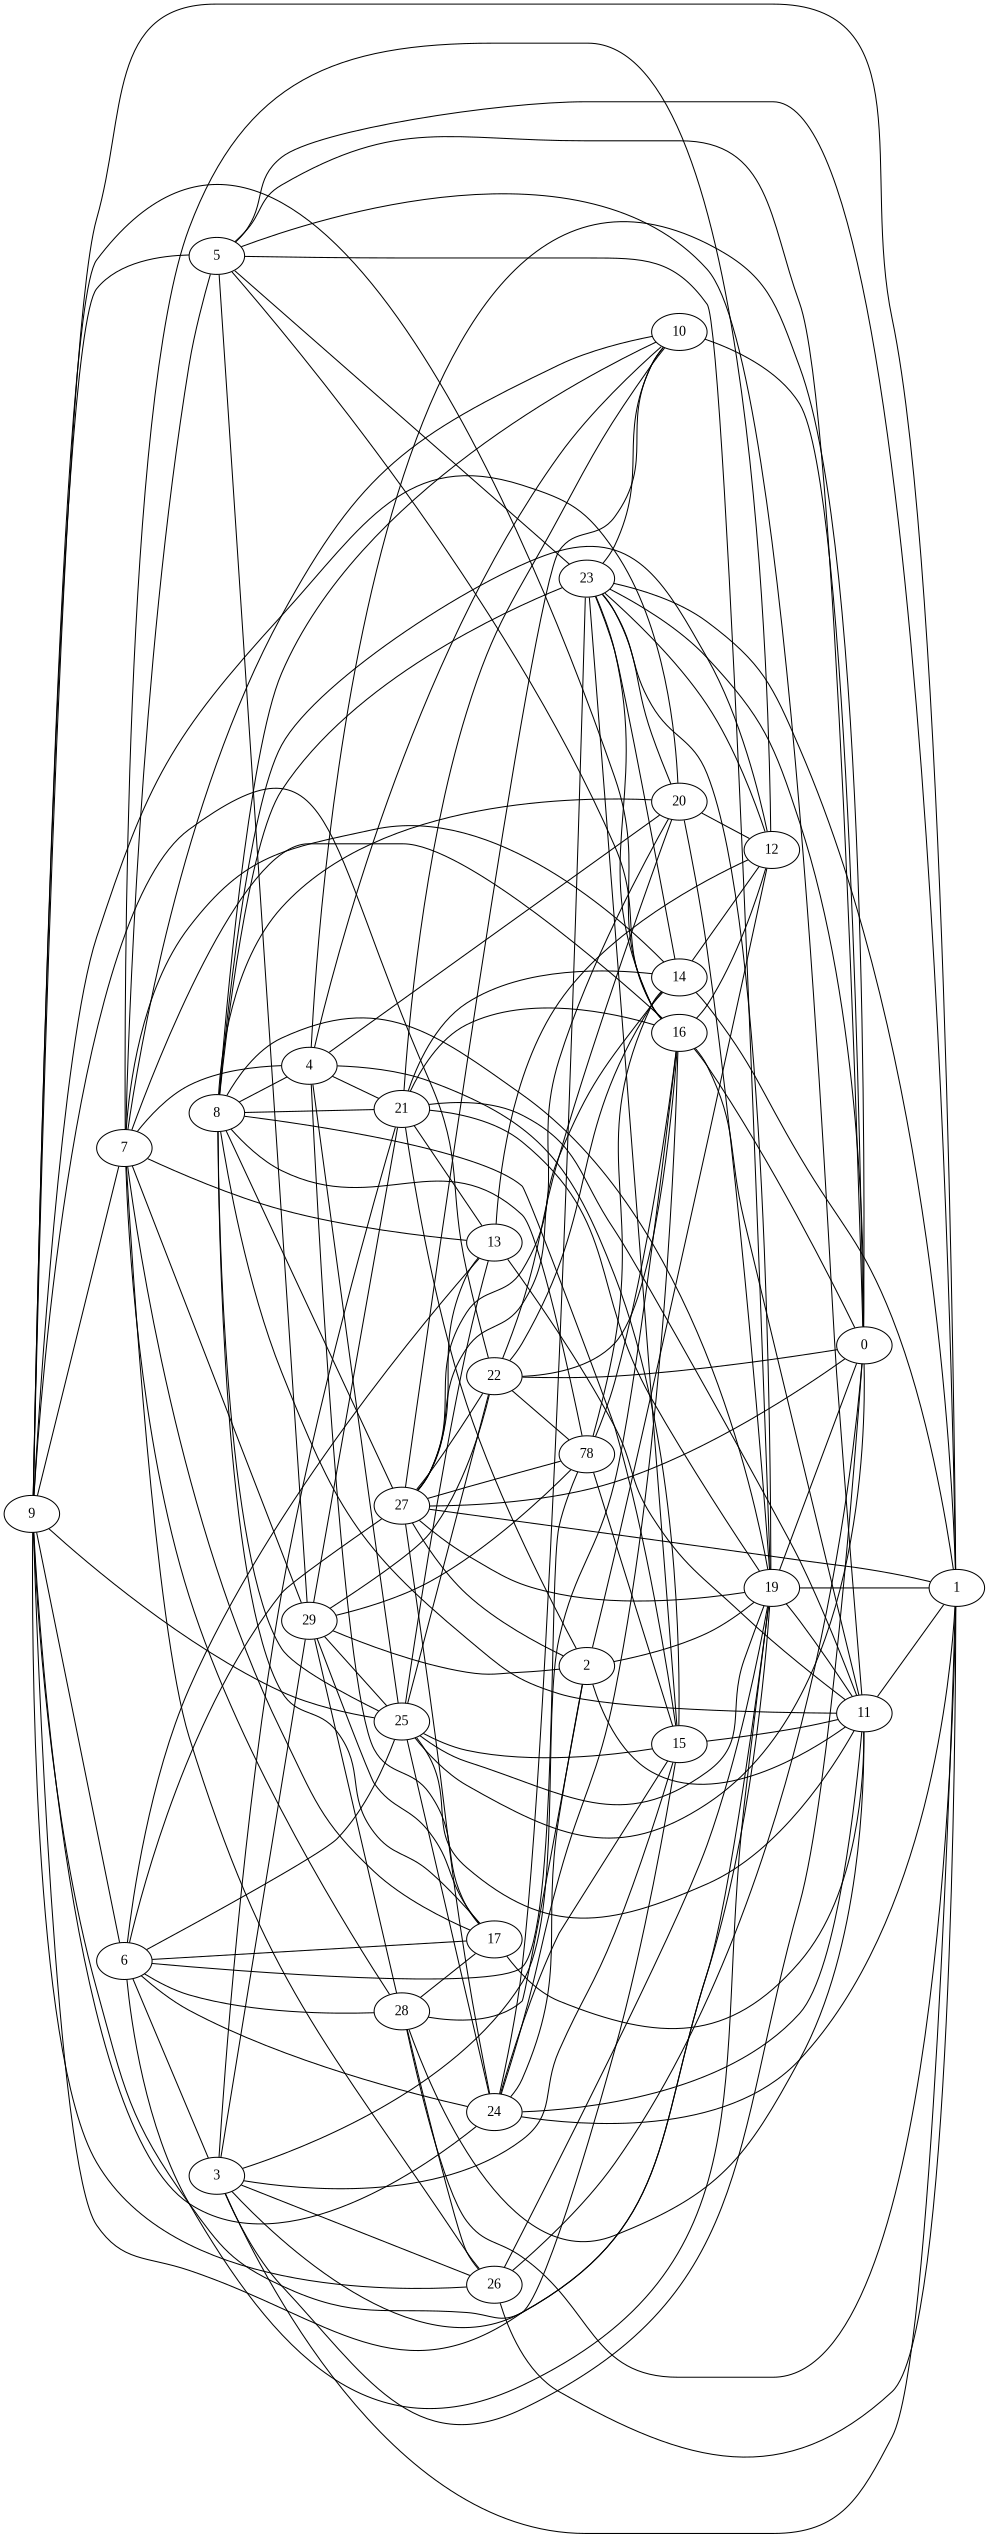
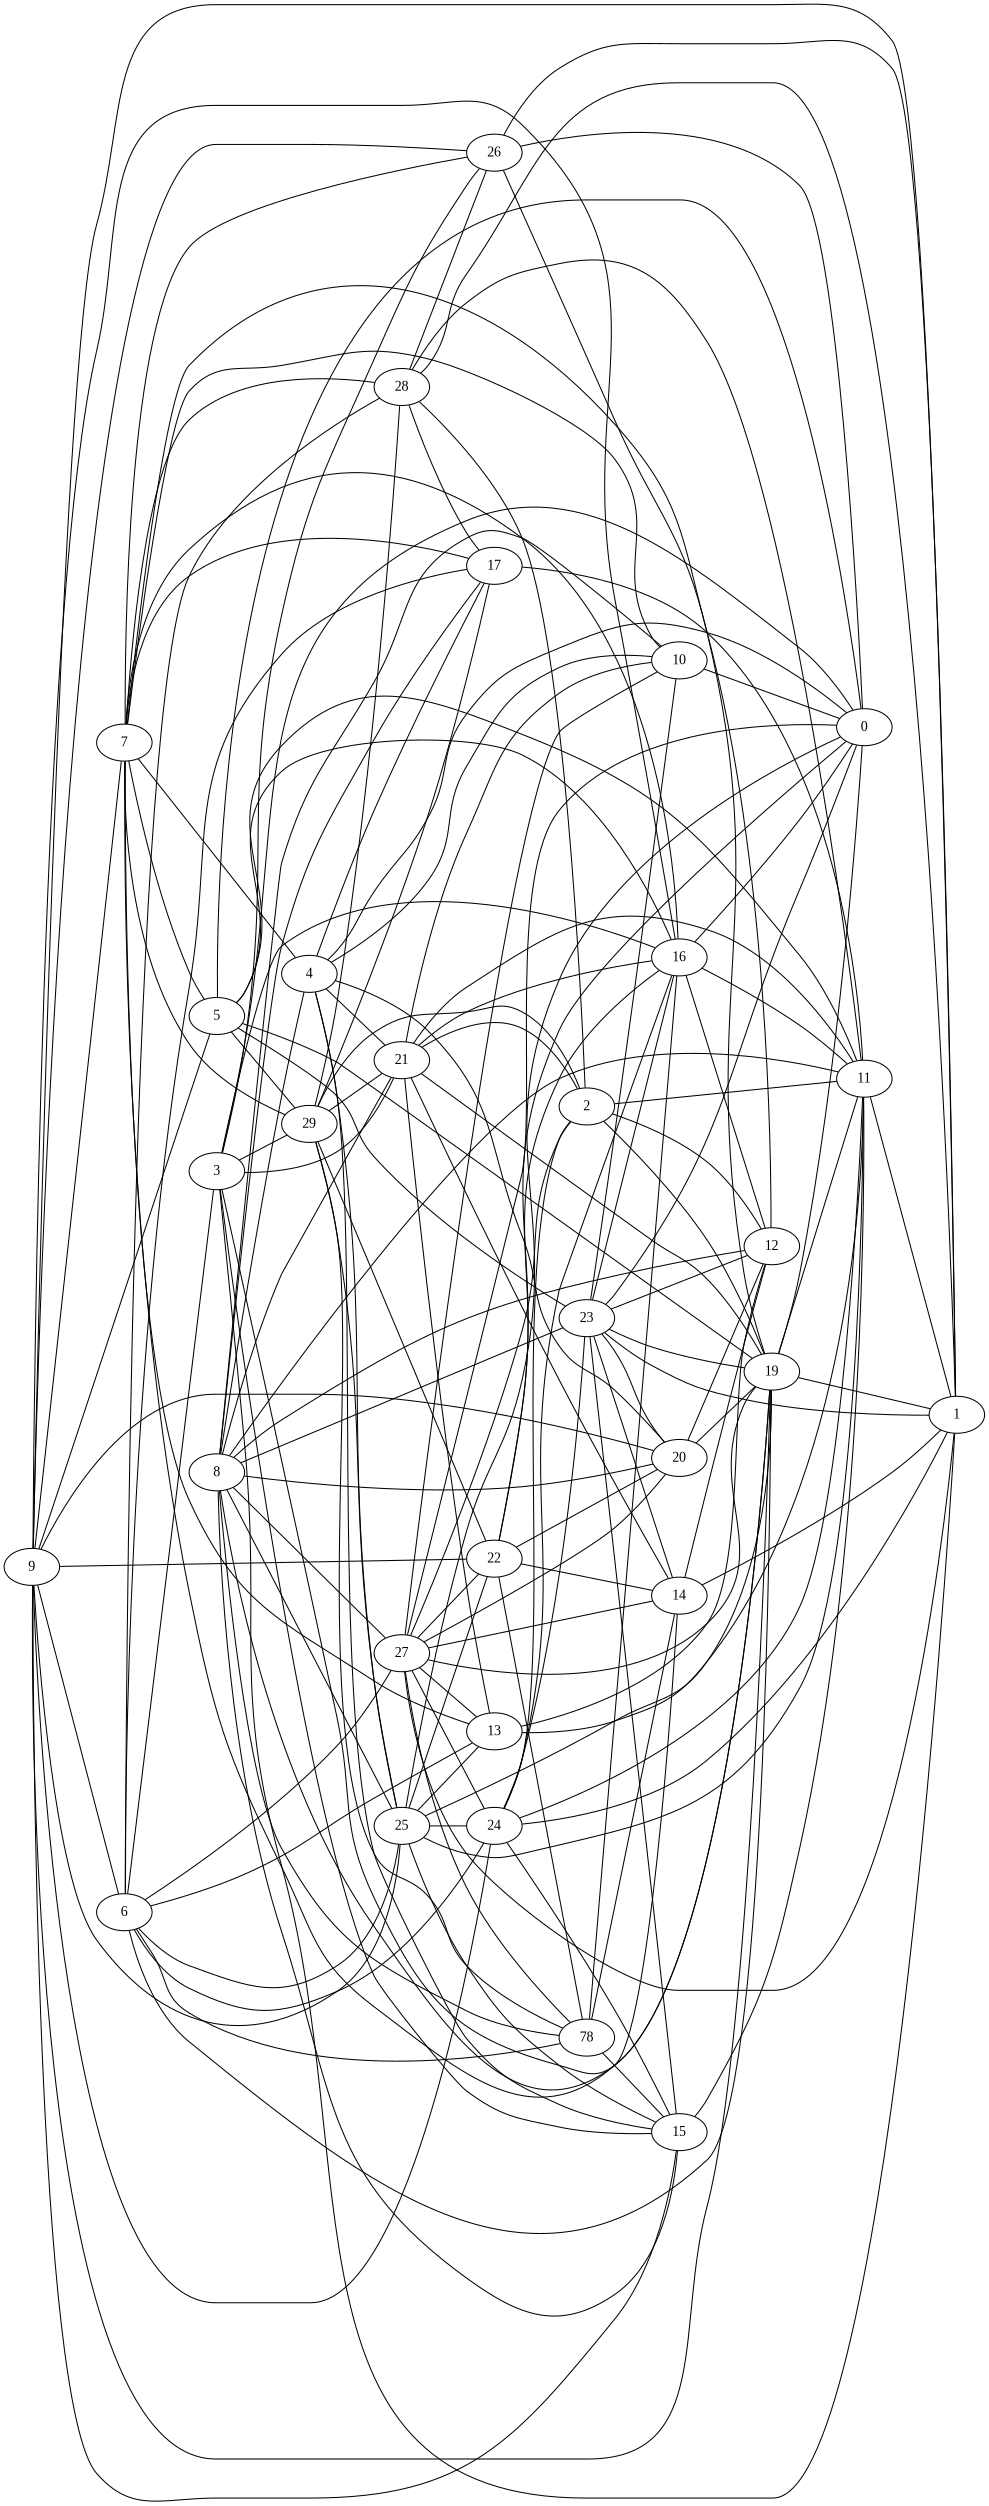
(899, 524) -> none
